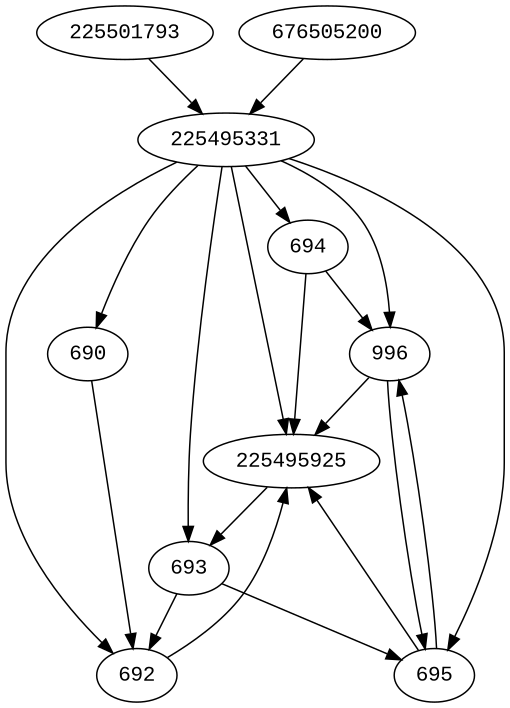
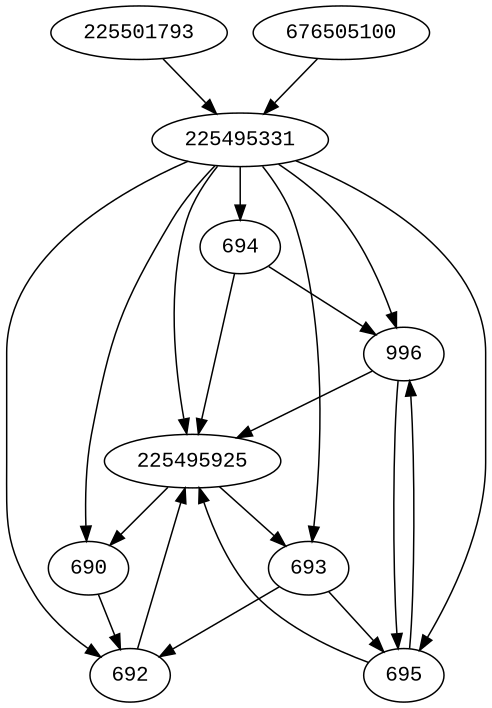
(327, 33) -> (341, 33)
none -> (144, 511)
